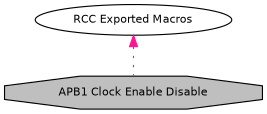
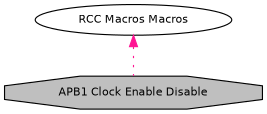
(133, 20) -> (133, 20)
